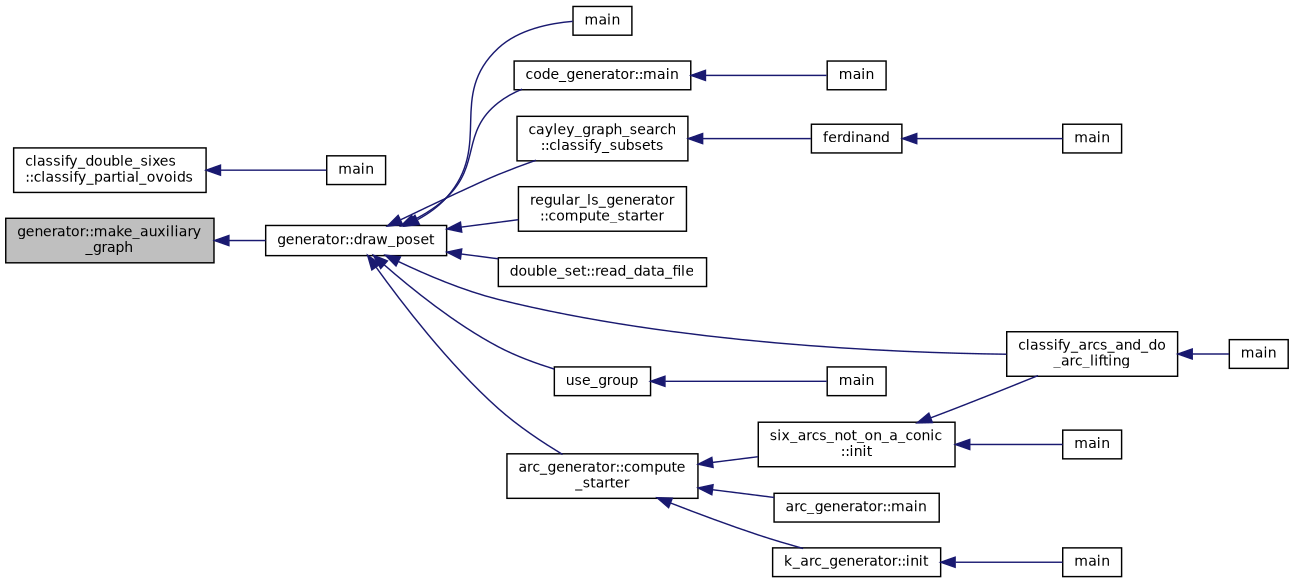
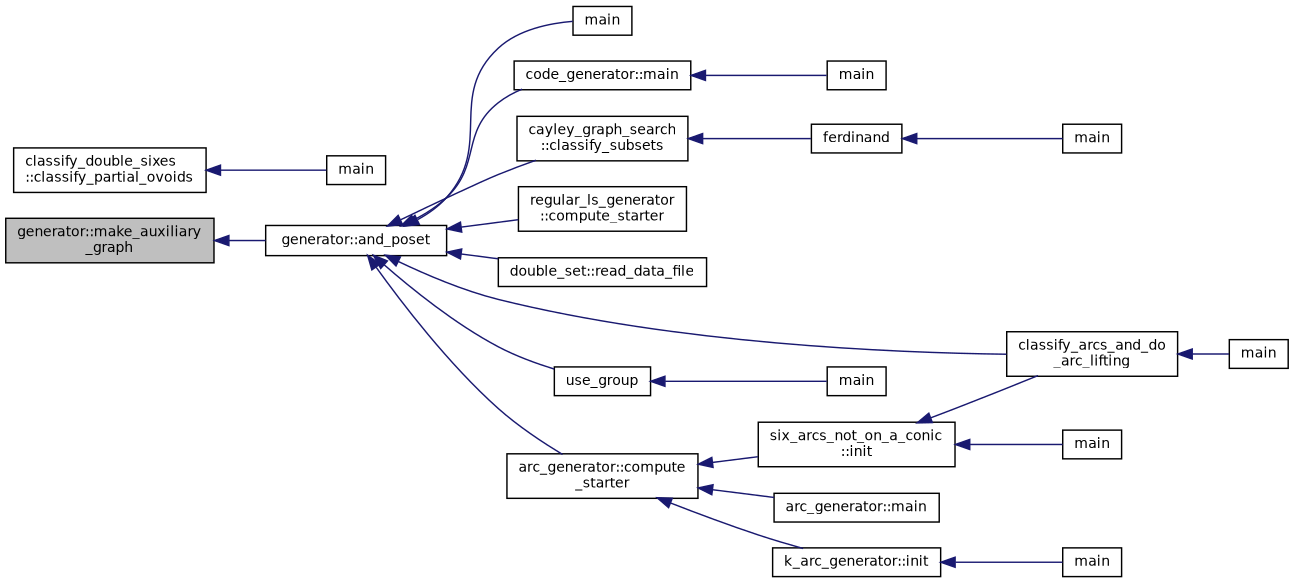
(356, 241) -> (356, 241)
